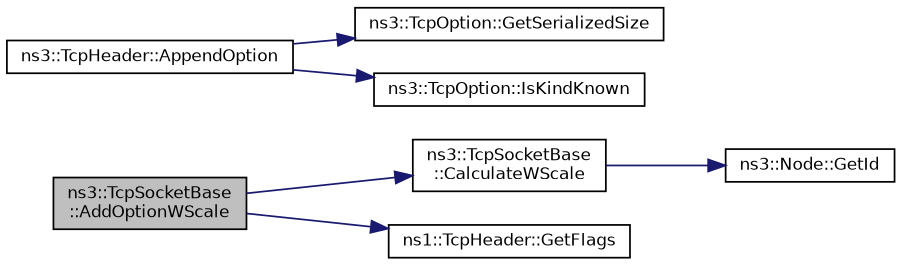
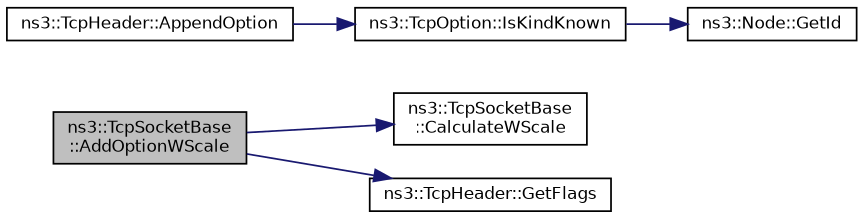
(509, 24) -> none
(657, 165) -> (648, 24)
(509, 241) -> (490, 195)
